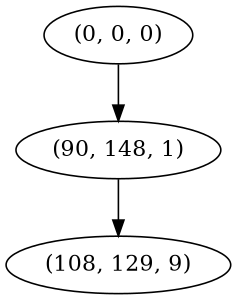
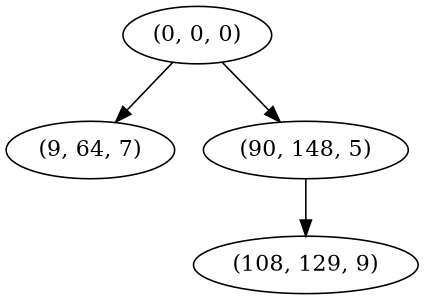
none -> (90, 150)
(118, 150) -> (306, 150)
